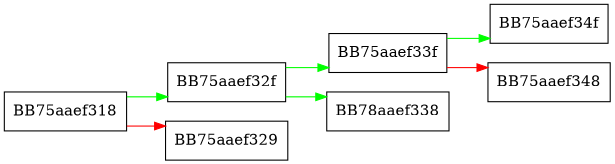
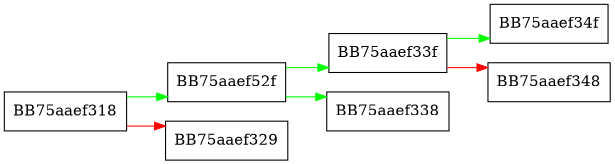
(227, 82) -> (227, 82)
(388, 111) -> (388, 111)
